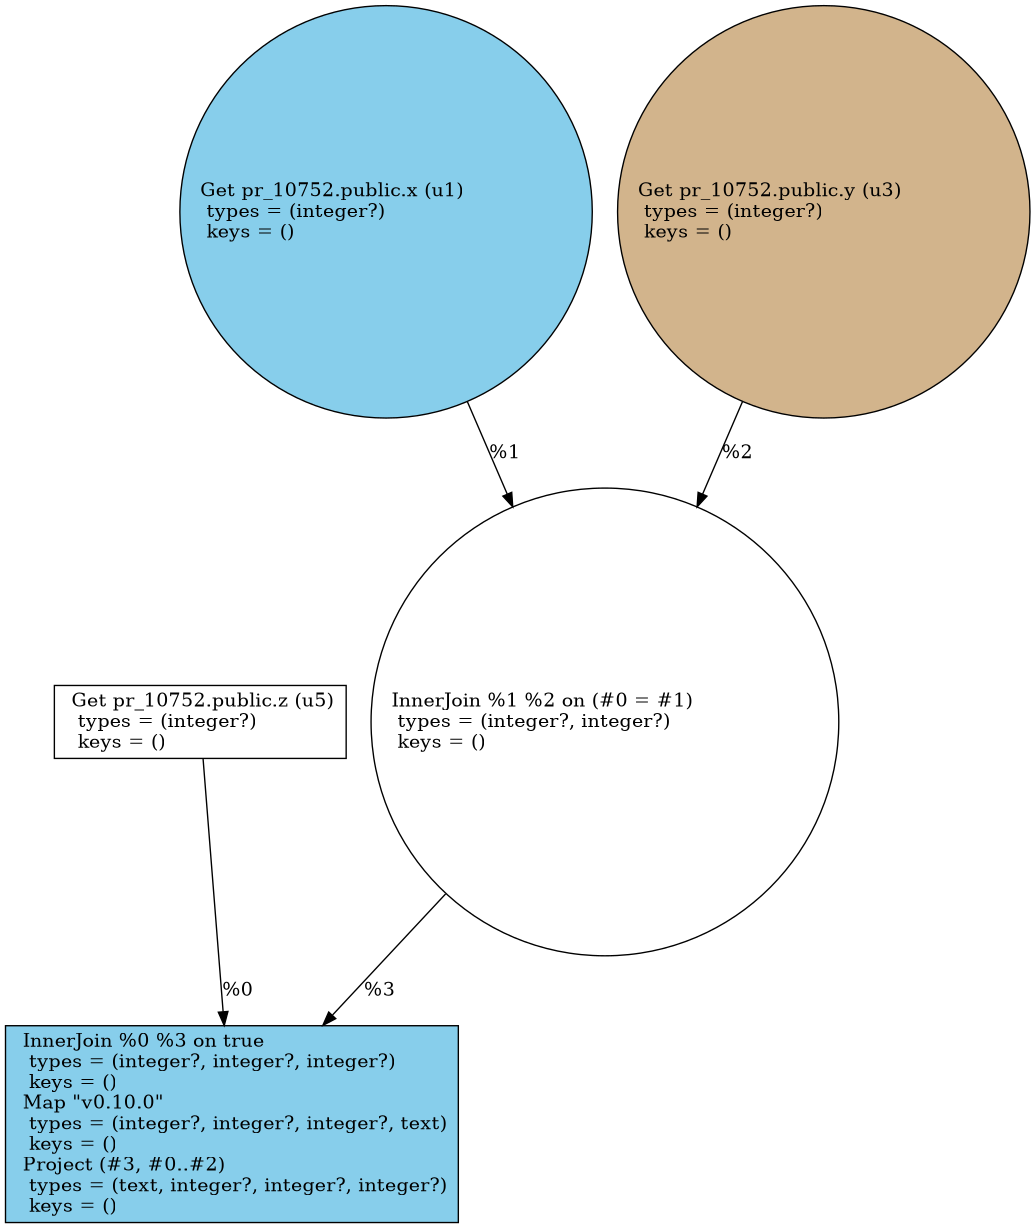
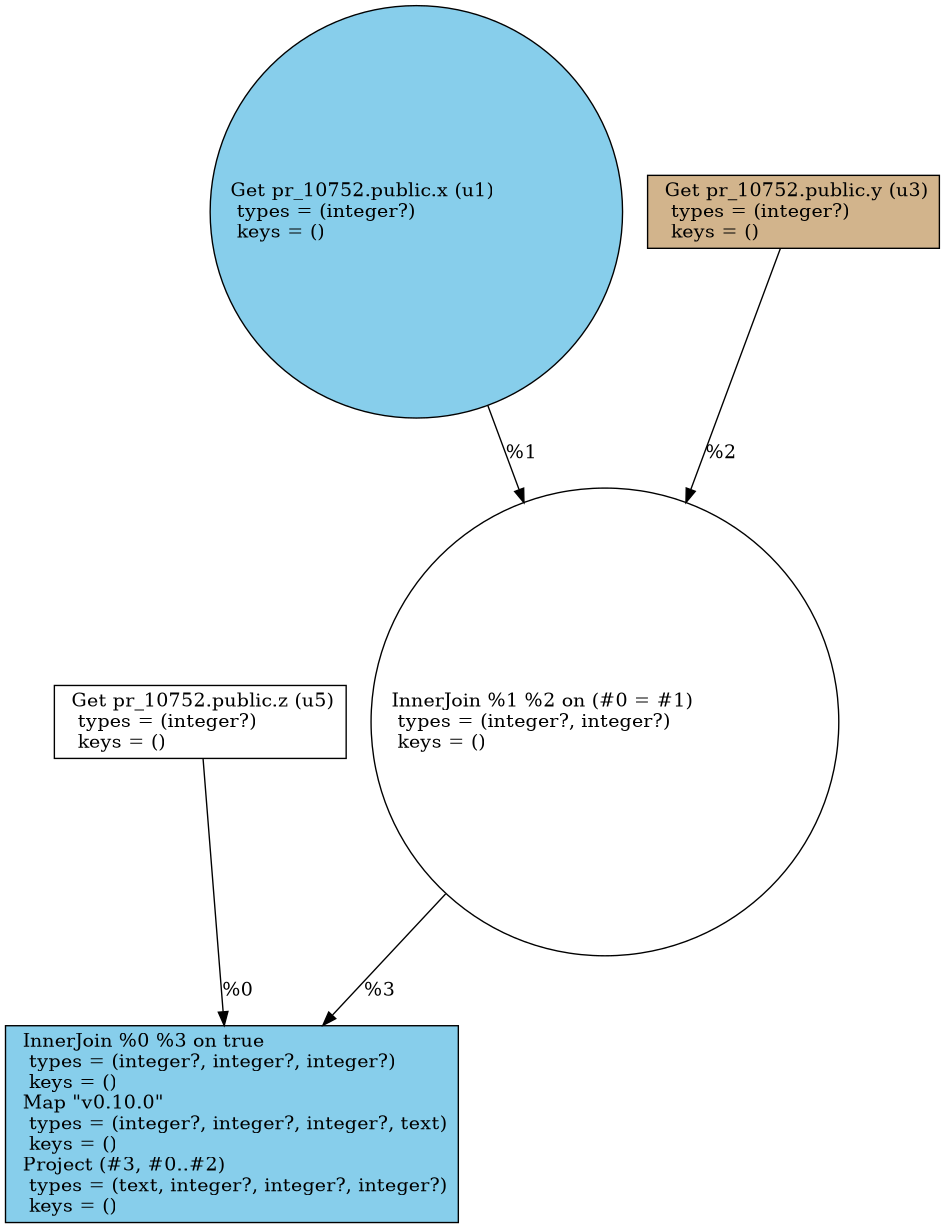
(824, 212) -> (793, 212)
